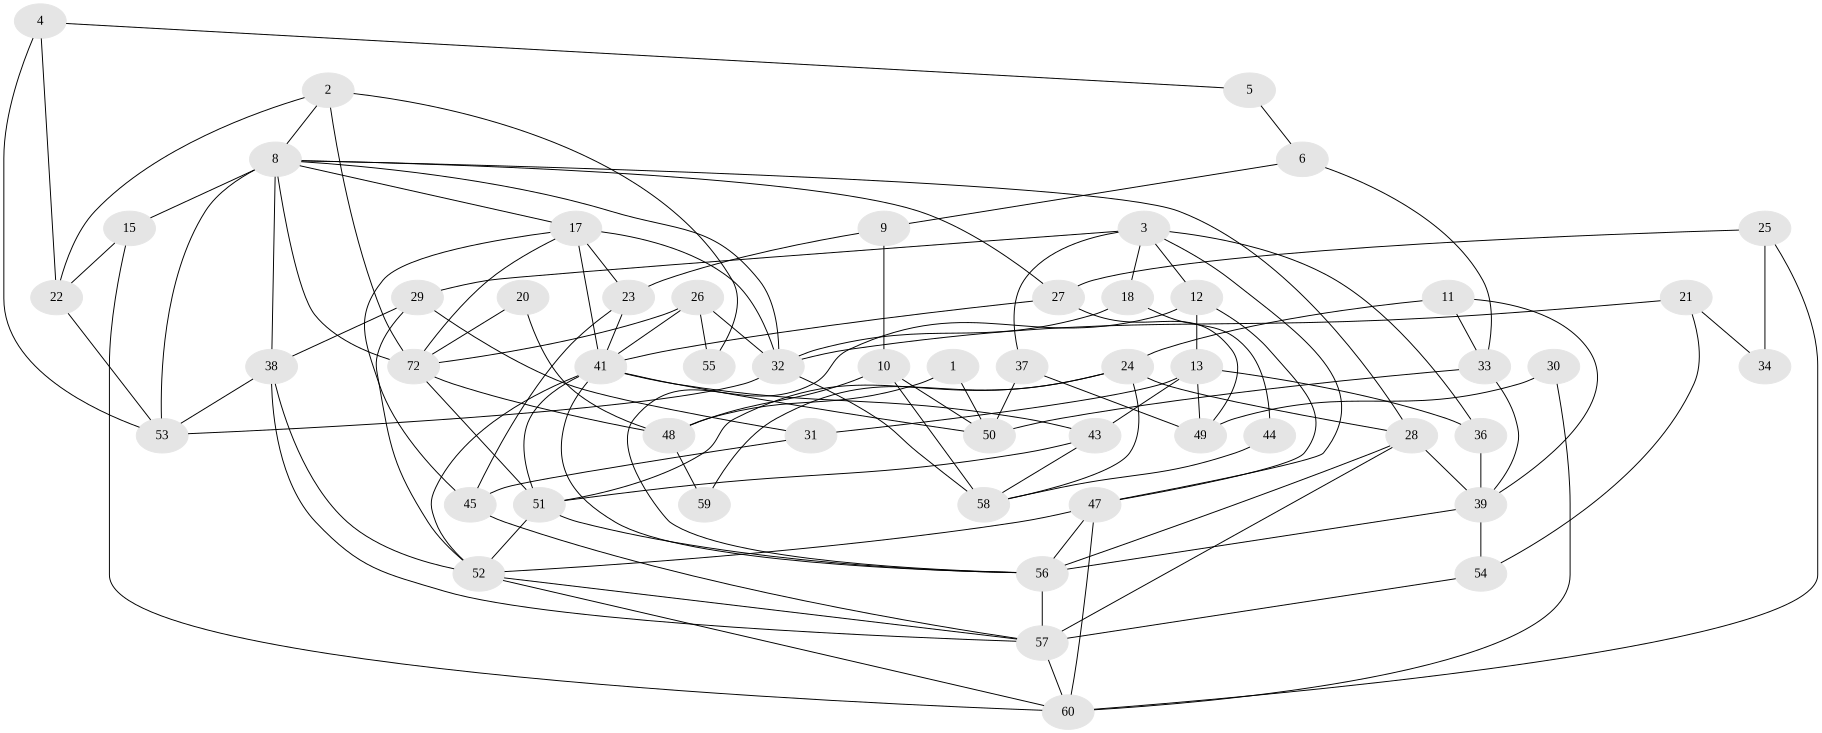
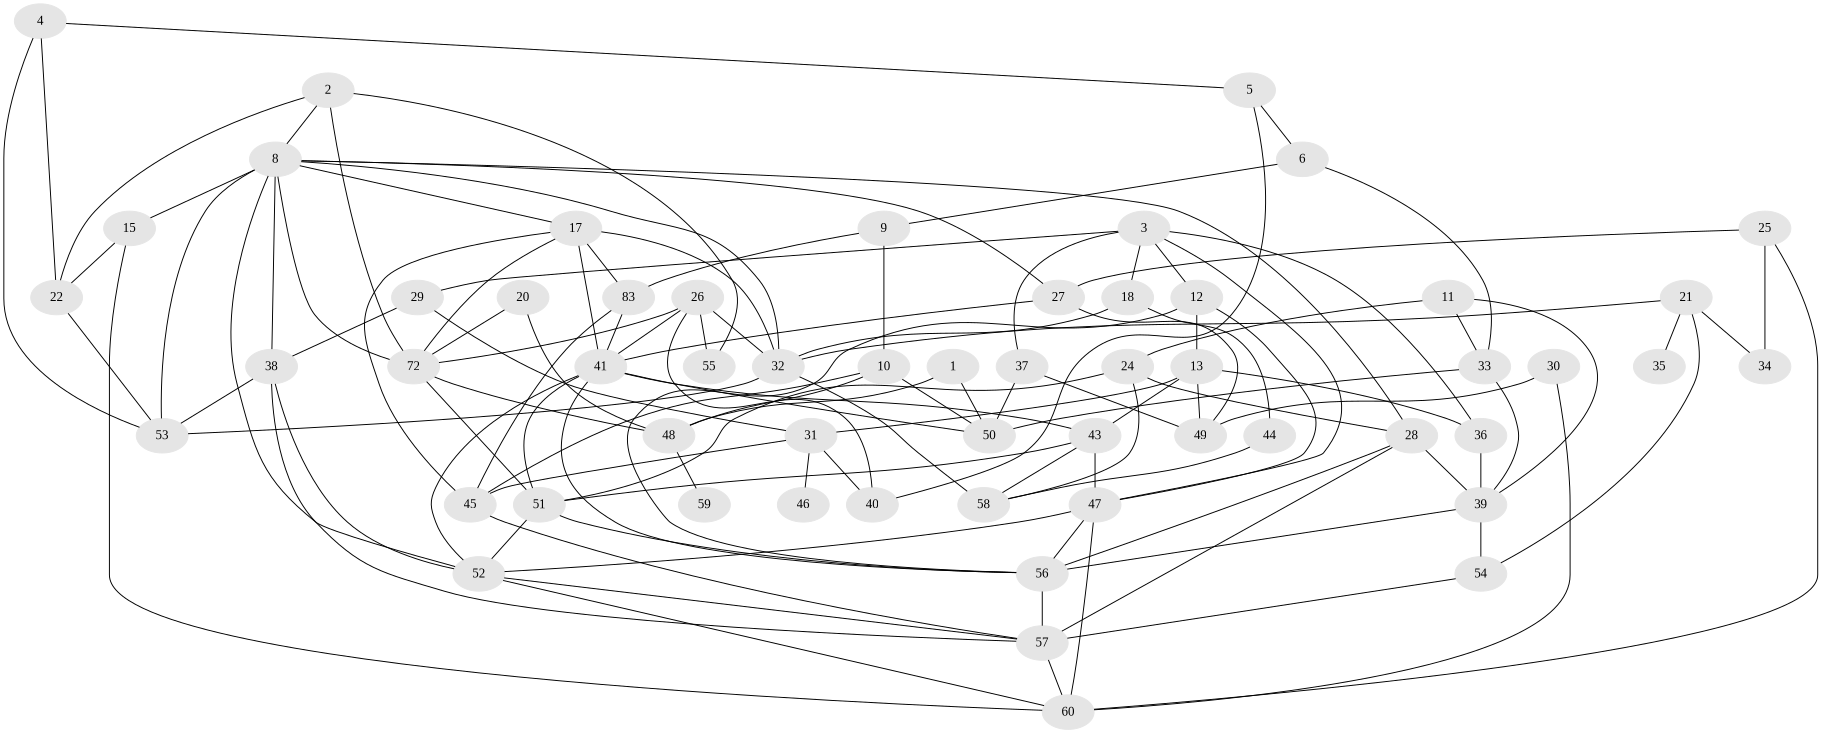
(629, 298) -> (629, 298)
none -> (1659, 367)
(787, 413) -> none
(934, 436) -> (685, 404)
(391, 443) -> (246, 418)
none -> (1095, 468)
none -> (803, 505)
none -> (872, 505)
